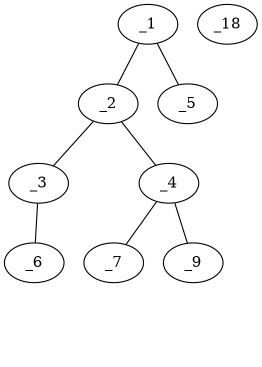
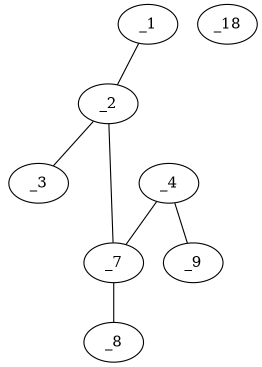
(188, 104) -> none
(139, 144) -> (111, 183)
(34, 263) -> none
none -> (114, 342)
